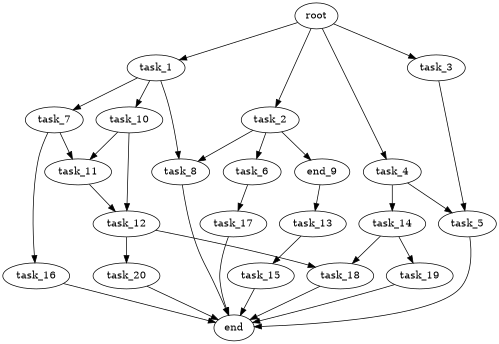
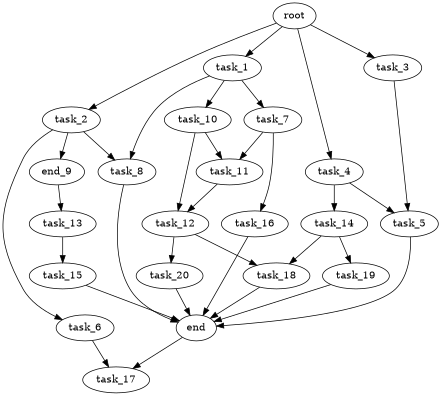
(220, 272) -> (161, 351)
